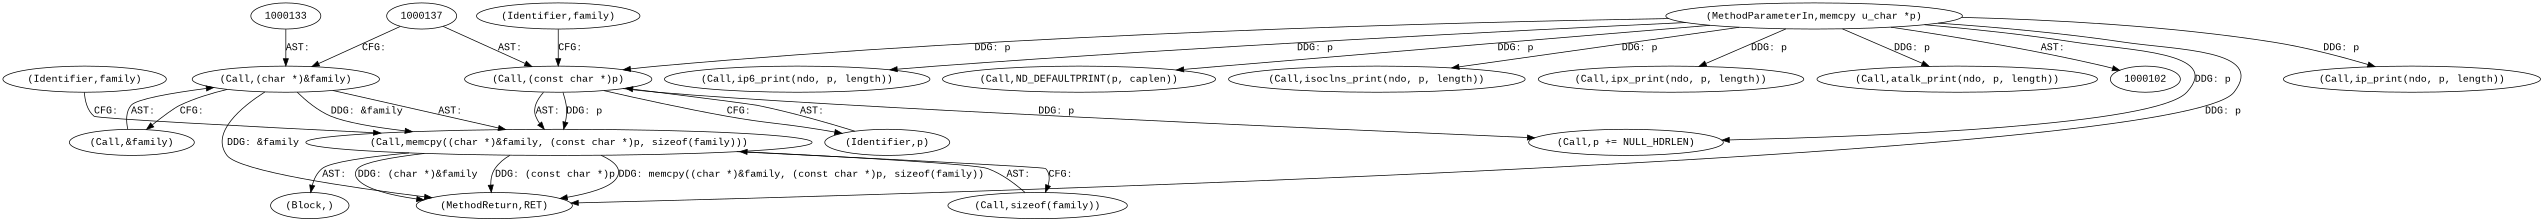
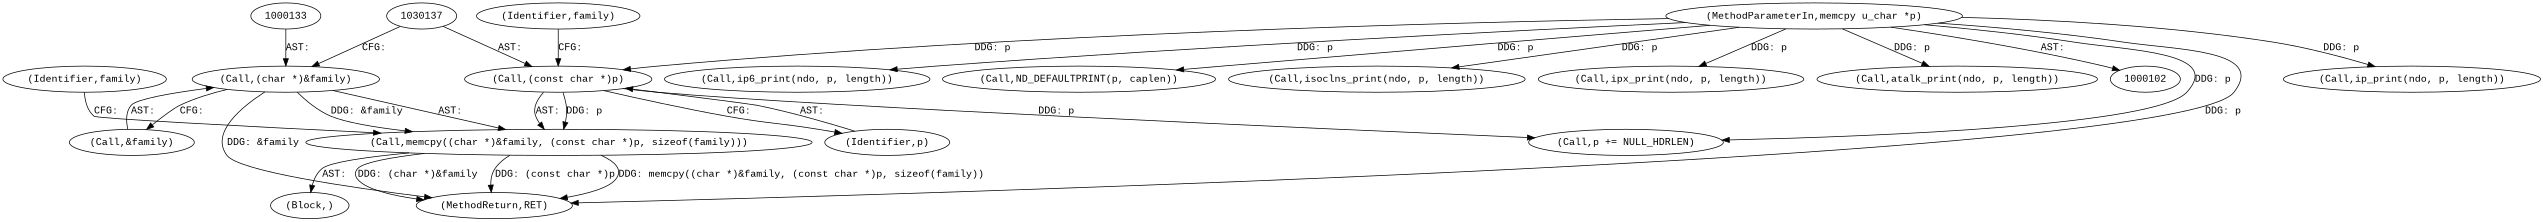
(422, 16) -> (422, 16)
(1038, 206) -> none
